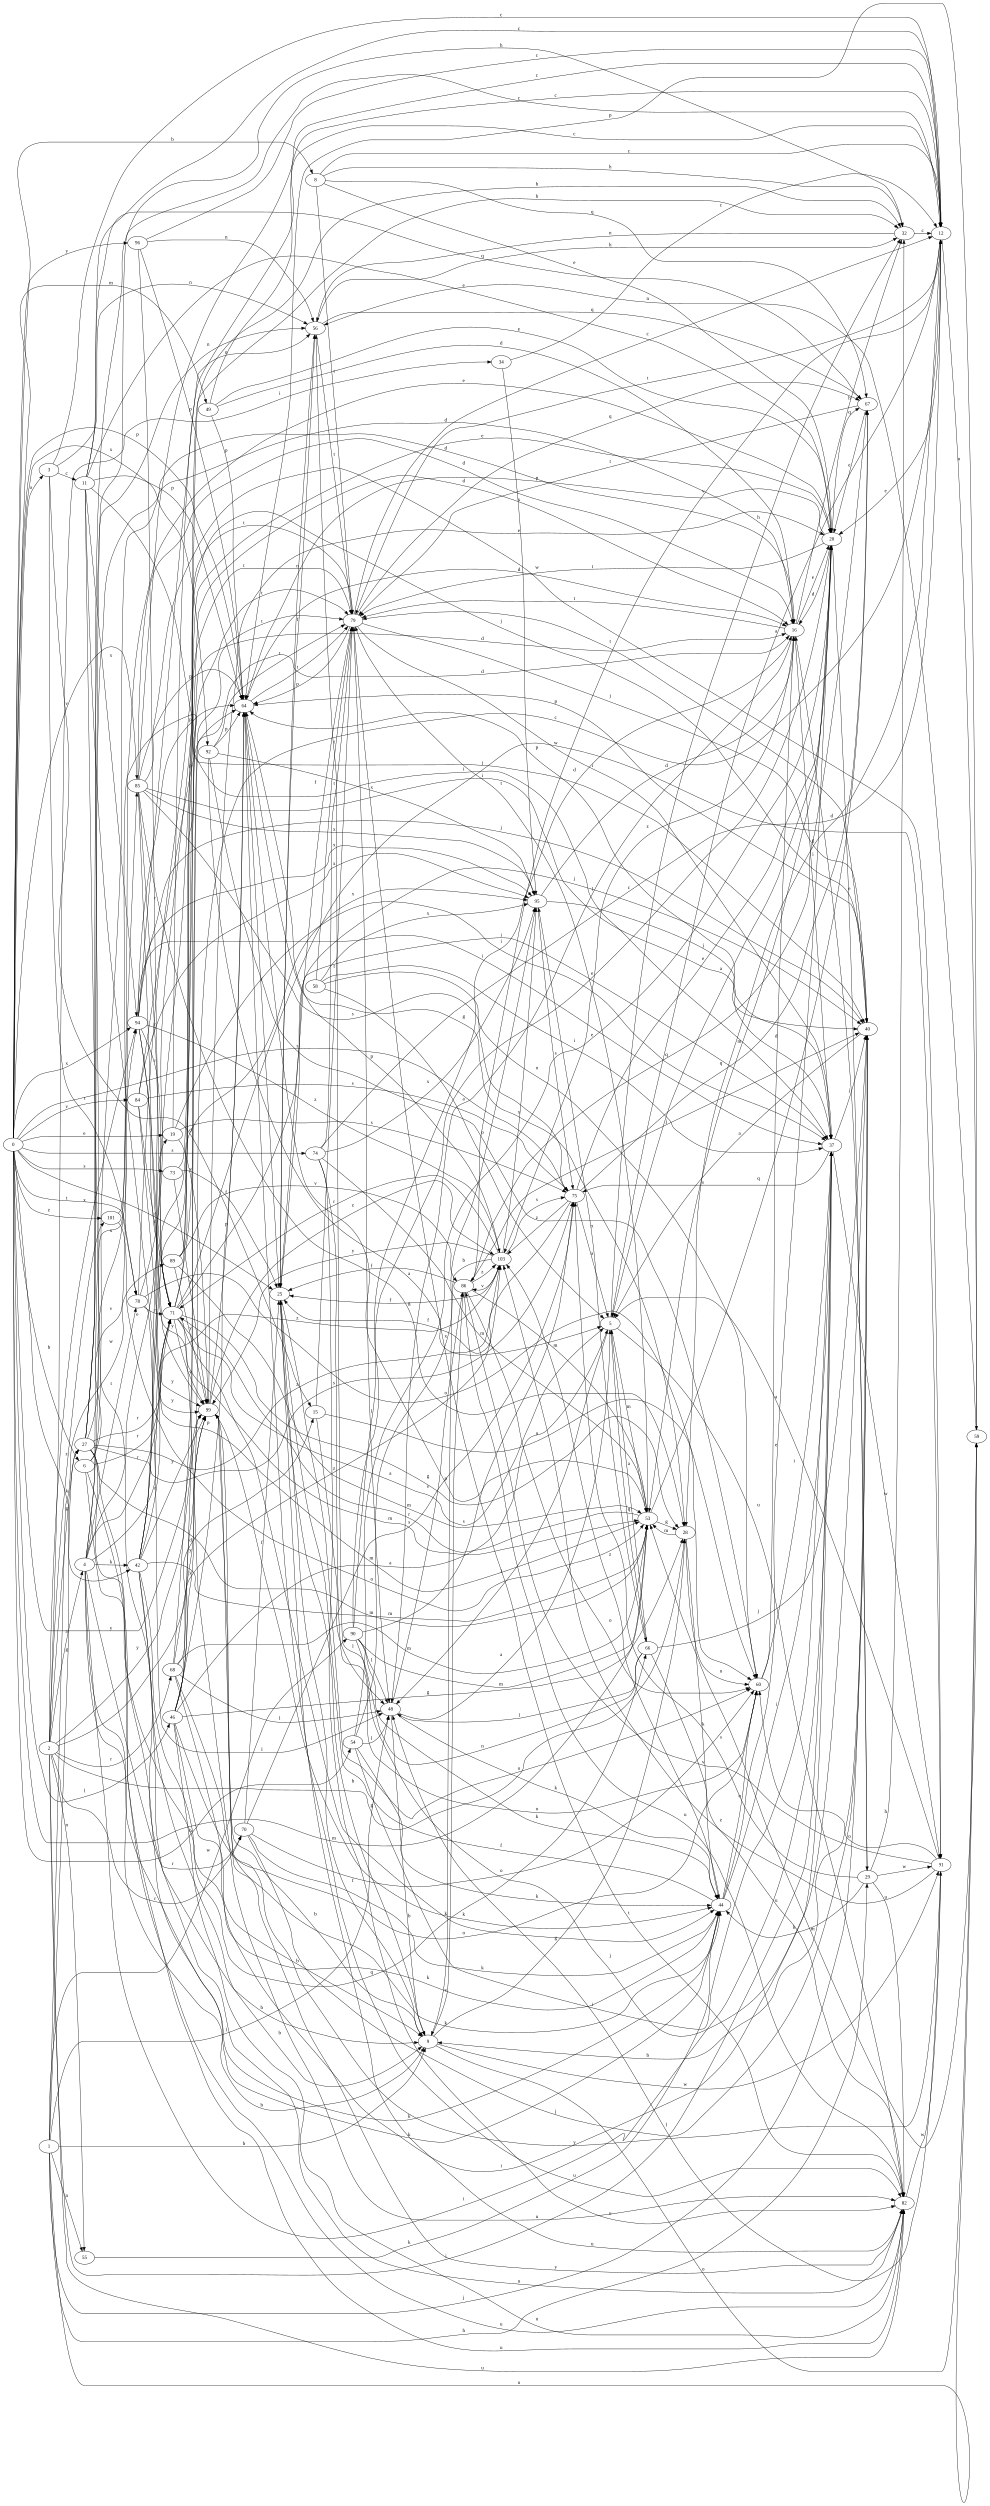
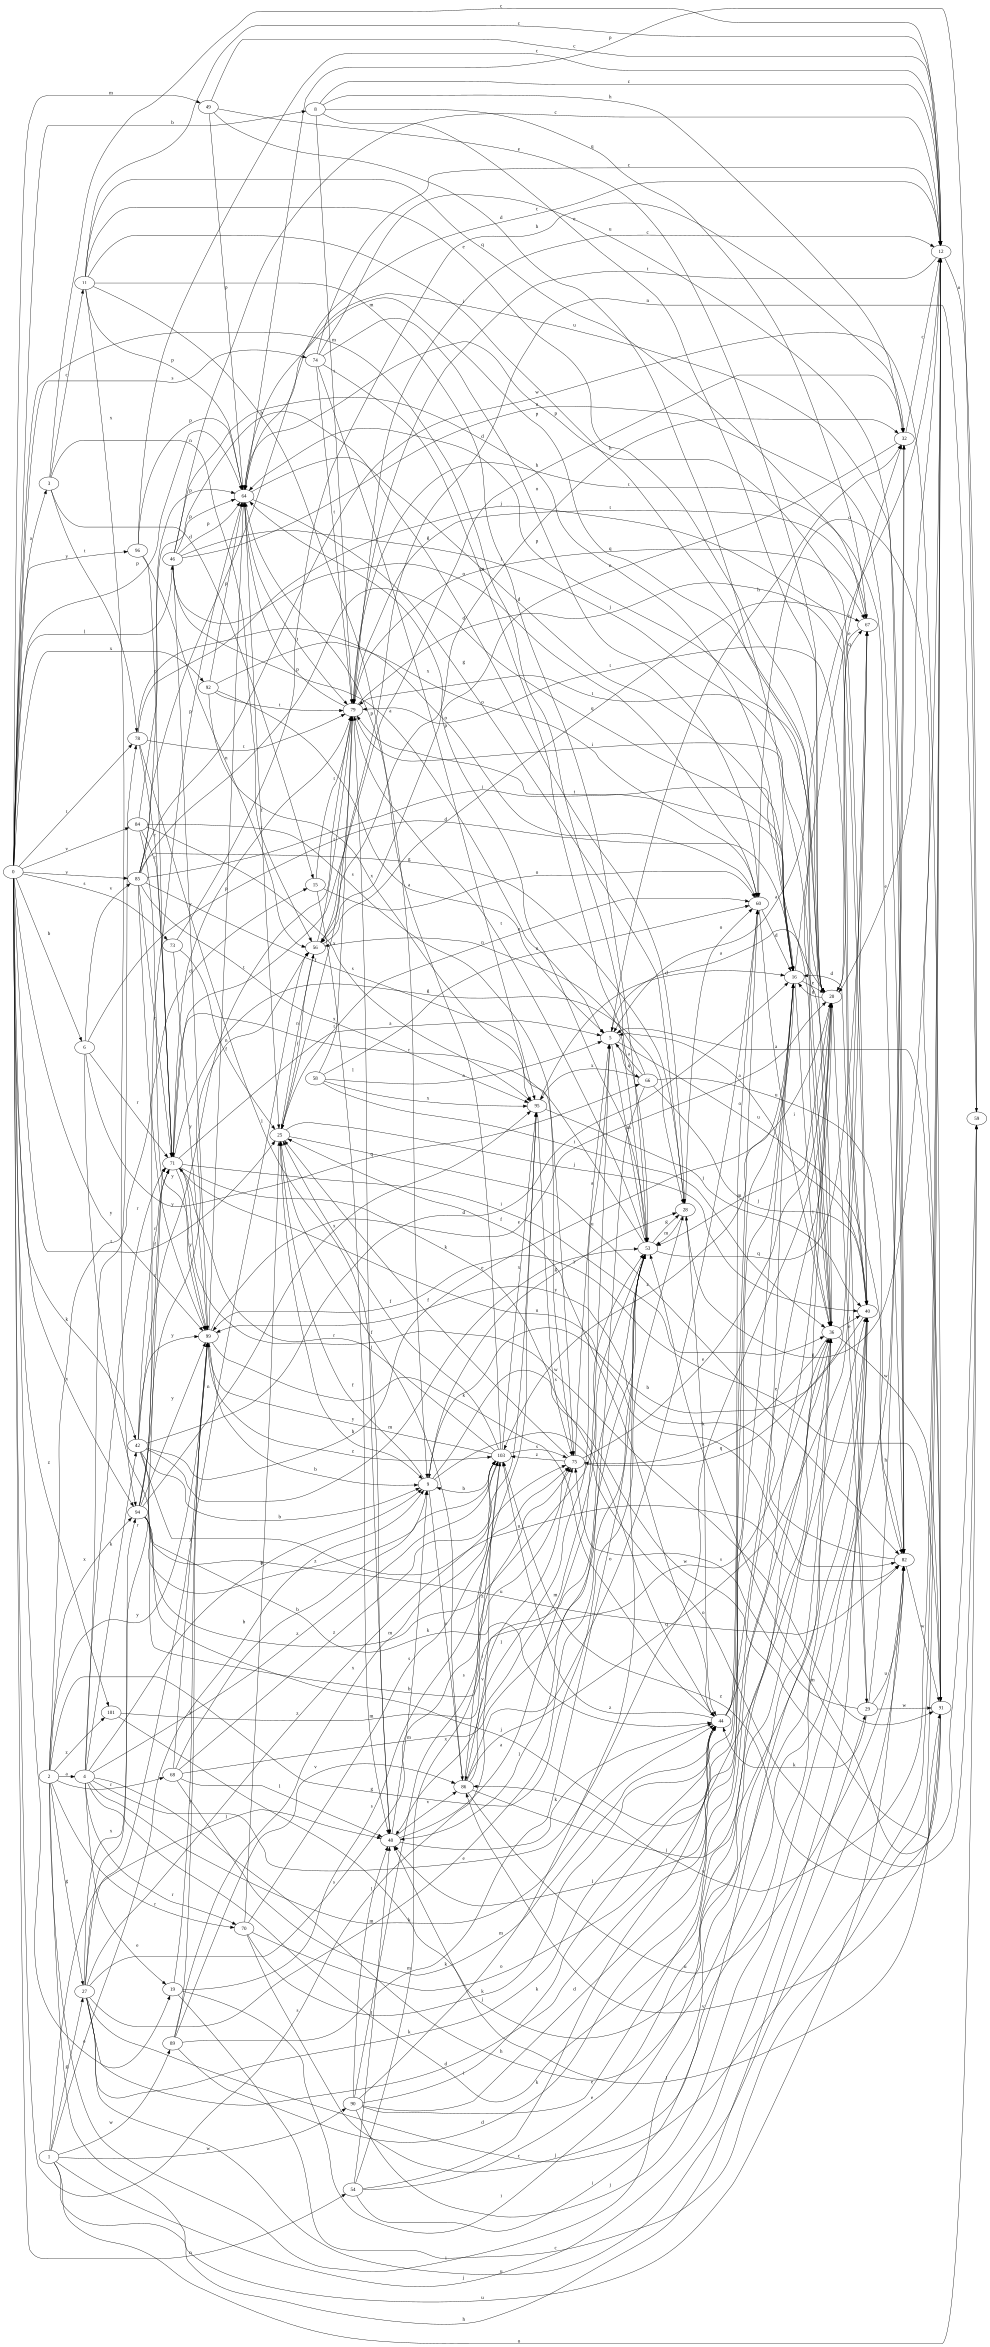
(501, 362) -> none
(193, 1090) -> none
(832, 1145) -> (832, 1332)
(372, 1579) -> (372, 1716)
(85, 2258) -> none
